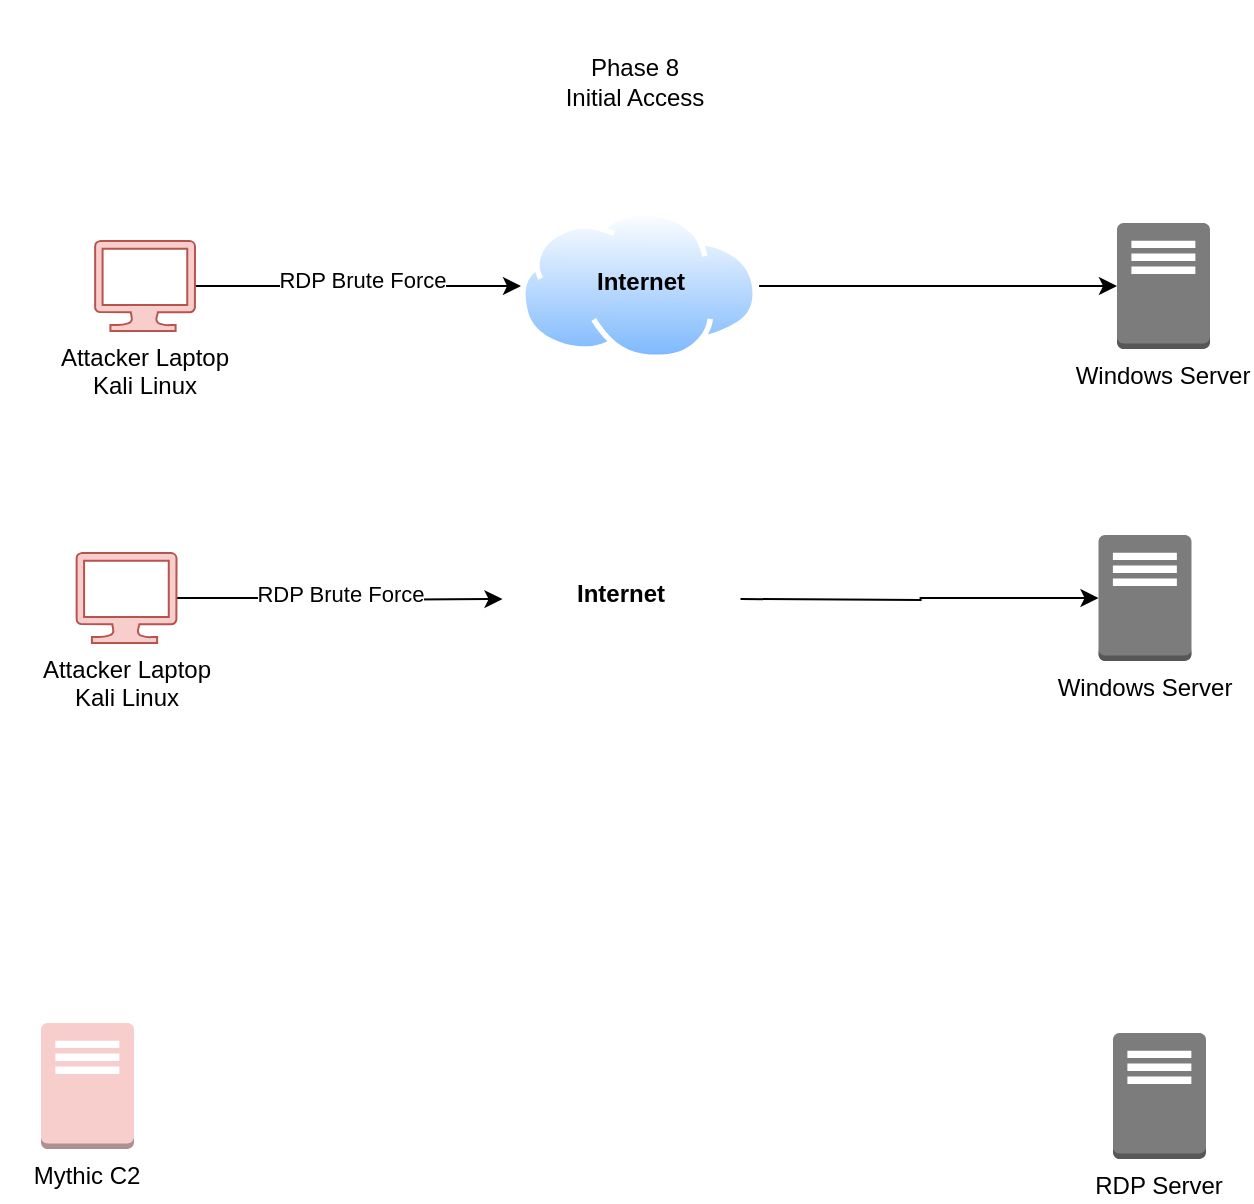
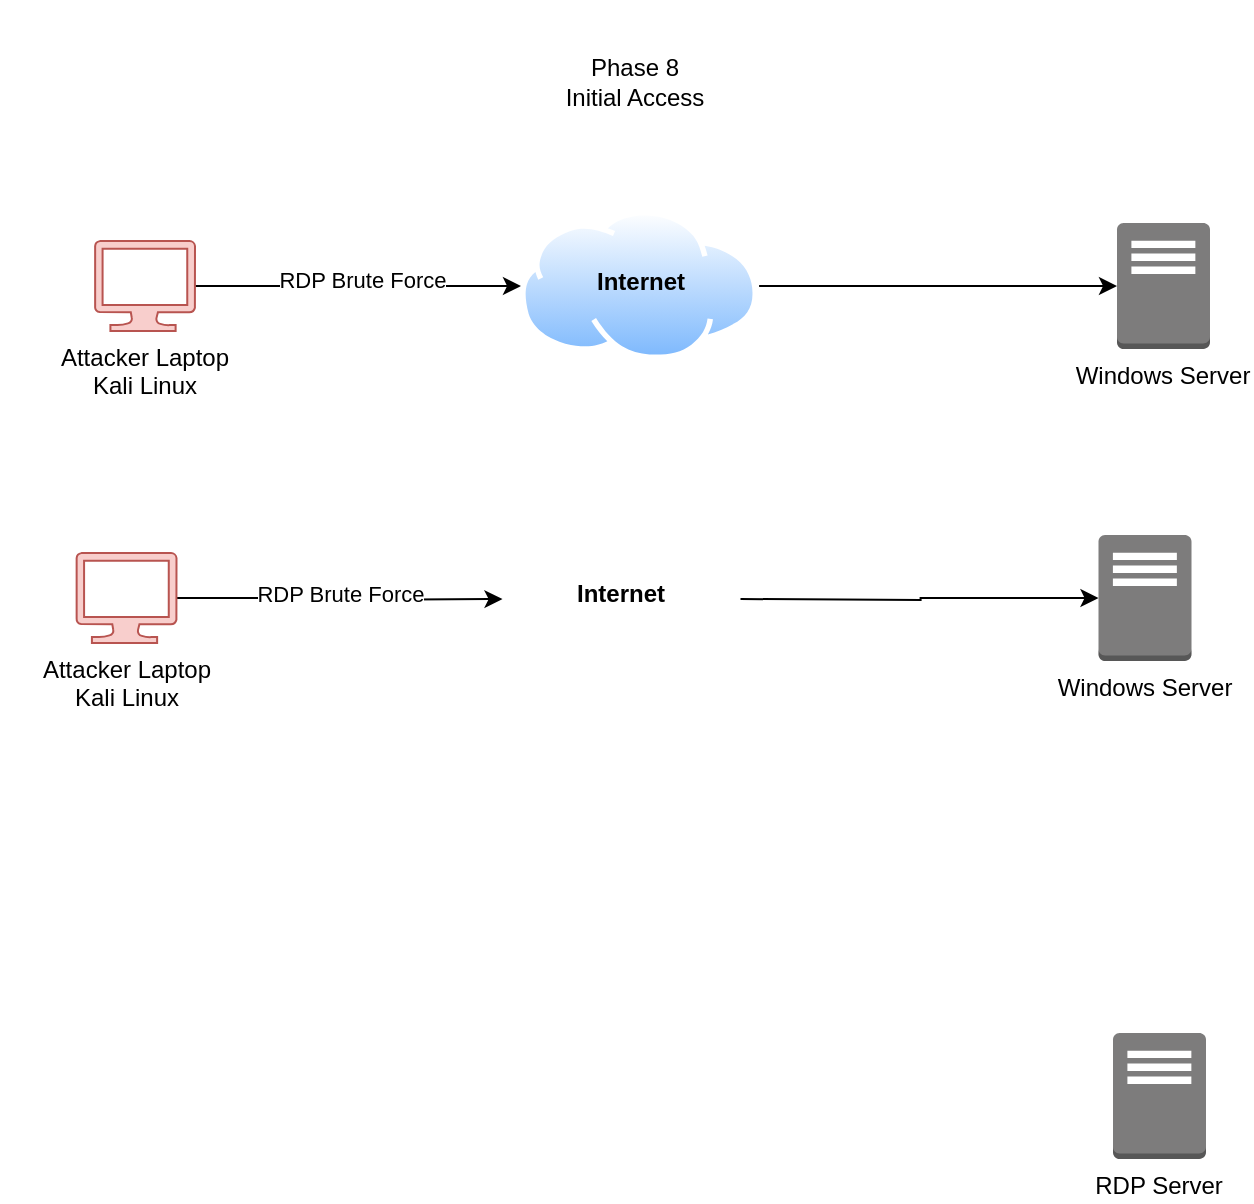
(88, 1086) -> none
